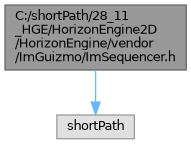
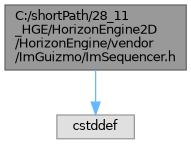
(96, 127) -> (96, 127)
